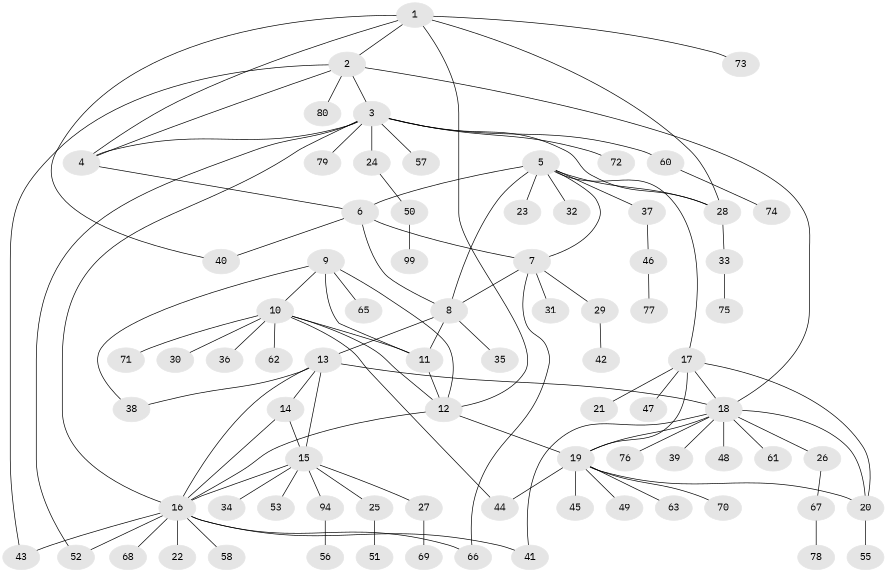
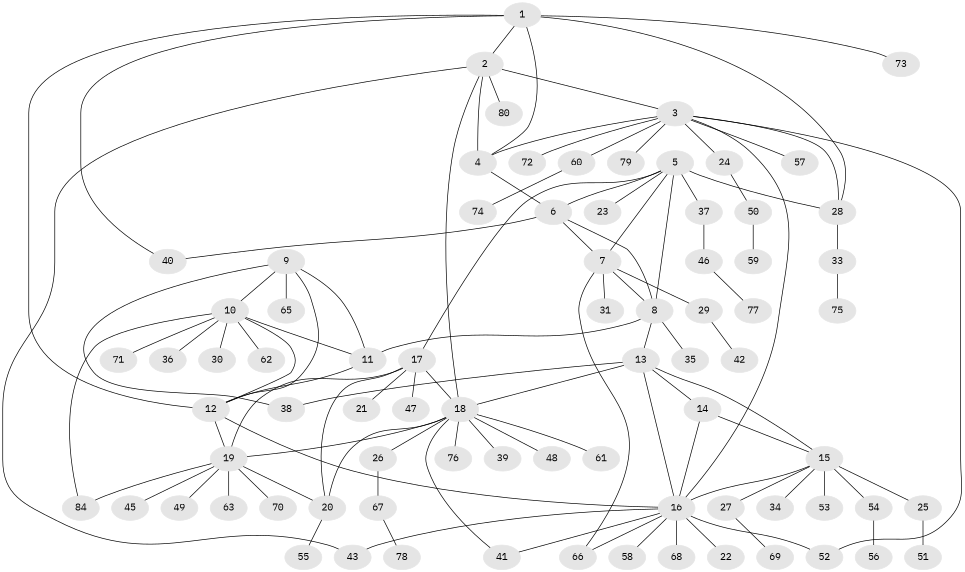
(572, 212) -> none
(409, 262) -> (753, 262)
(325, 508) -> (874, 508)
(500, 508) -> (81, 508)
